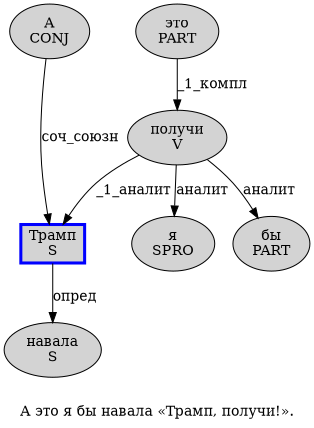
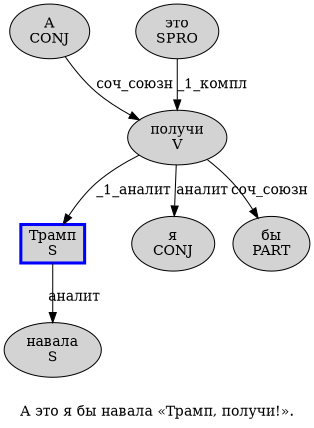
(177, 31) -> (177, 31)
(41, 137) -> (94, 90)
(269, 191) -> (269, 191)
(173, 244) -> (173, 244)
(75, 297) -> (75, 297)
